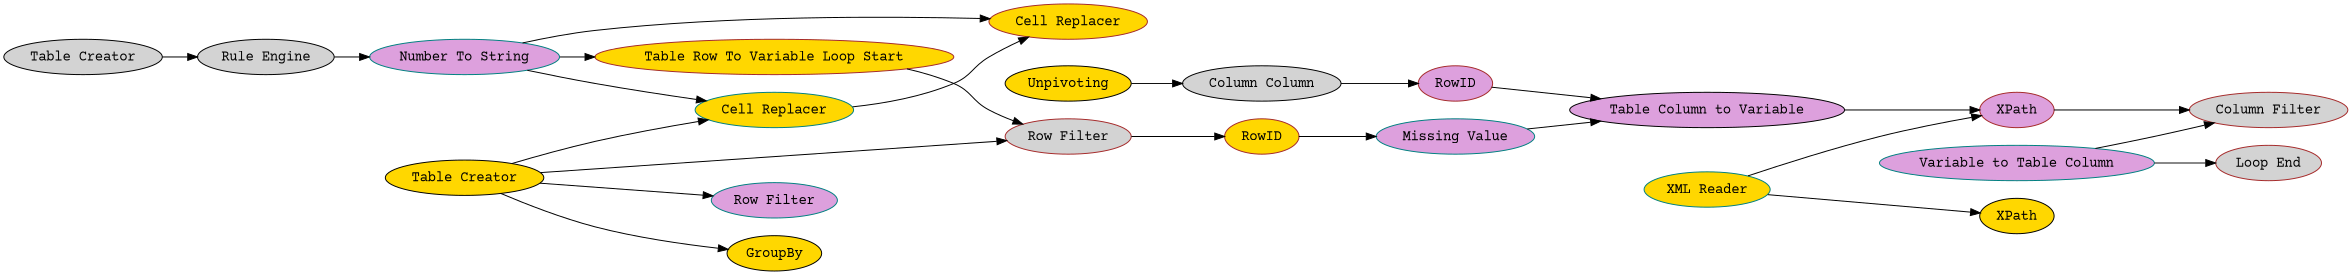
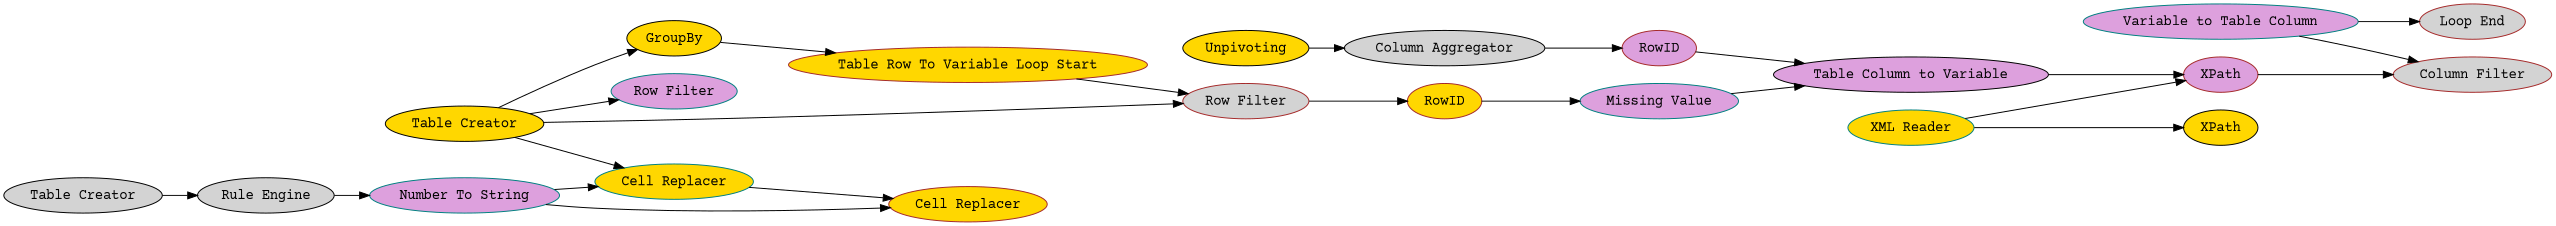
(572, 57) -> (773, 47)
(1262, 83) -> (1445, 48)
